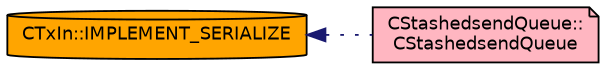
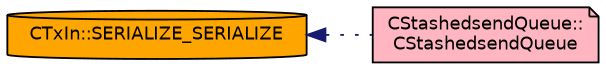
(157, 35) -> (157, 35)
